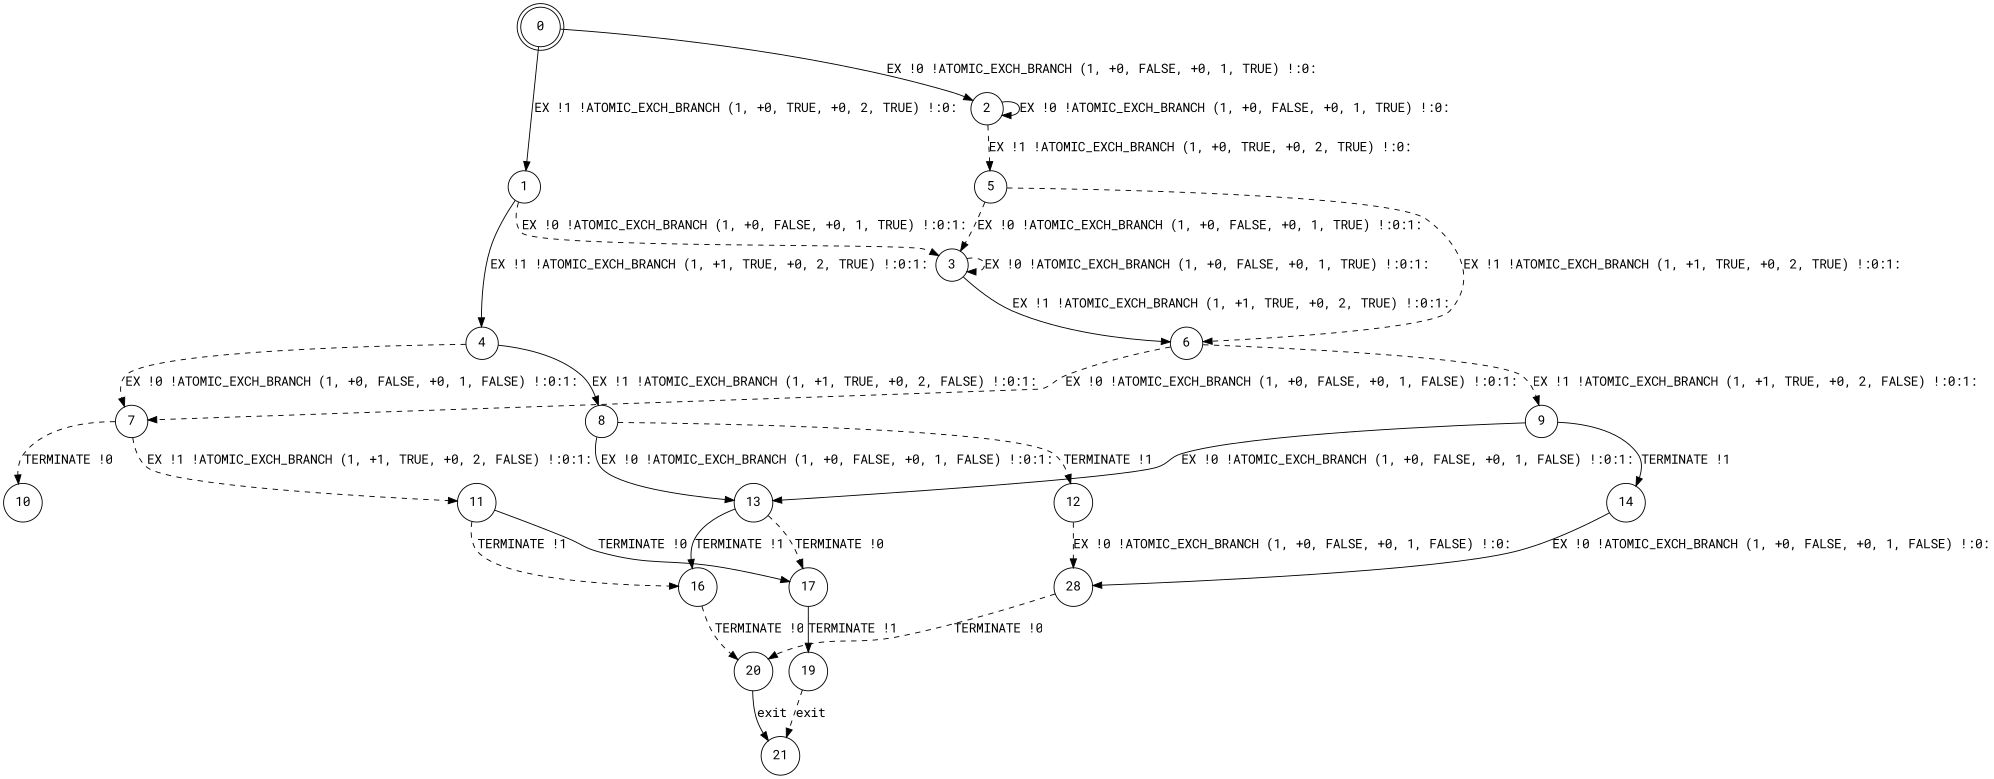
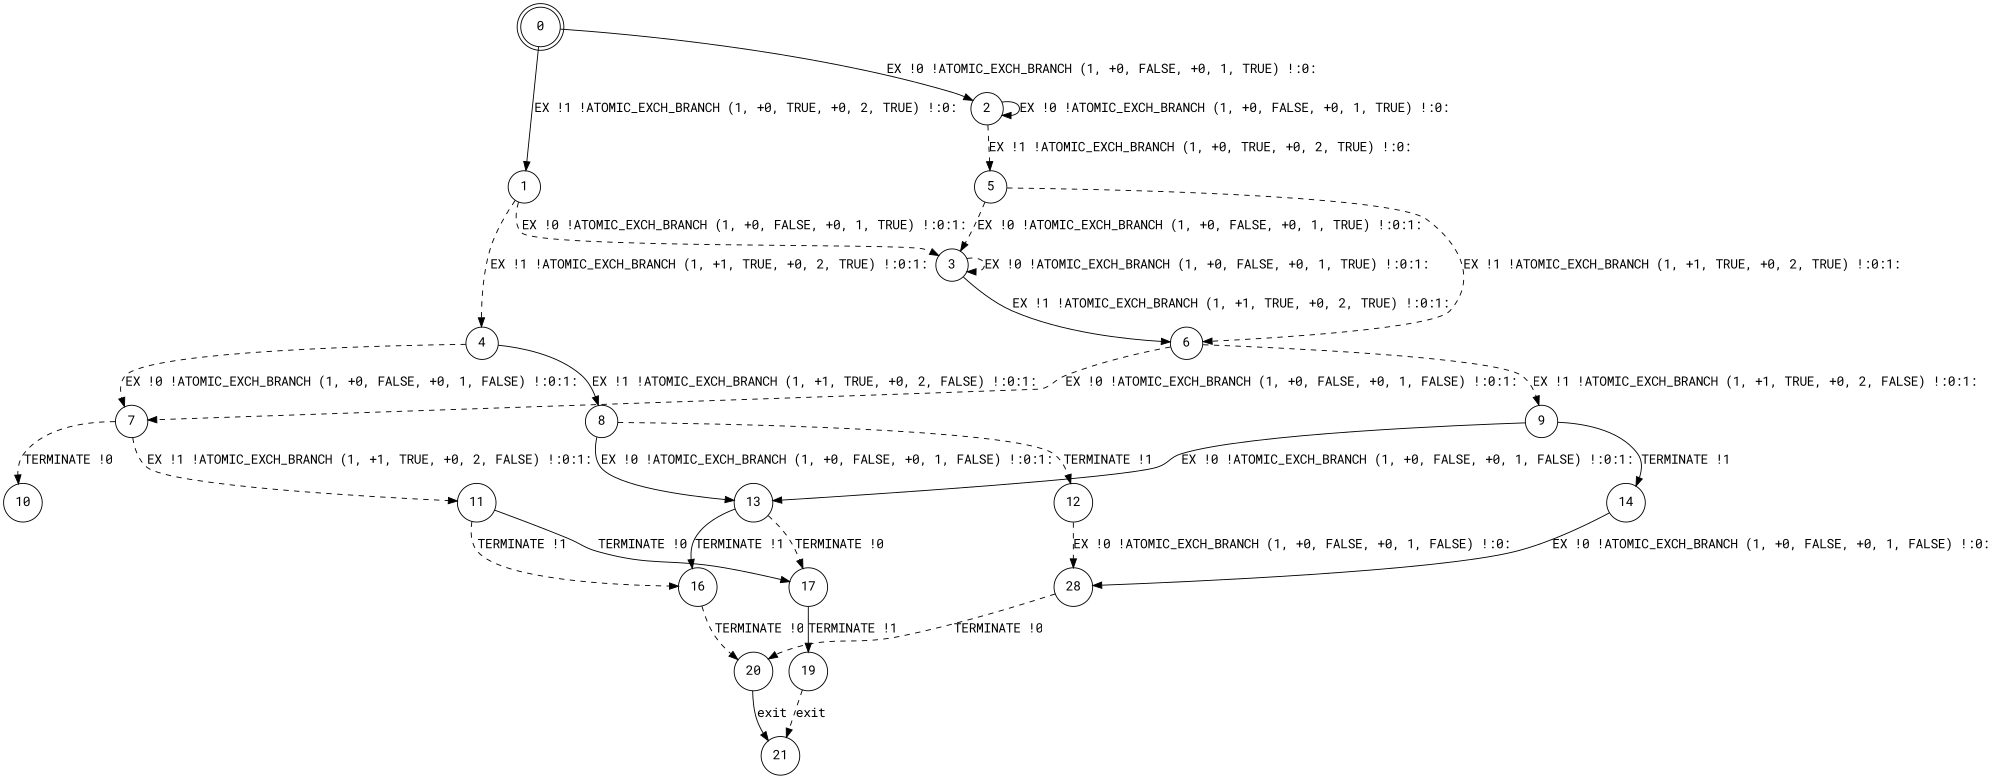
(488, 256) -> (488, 256)
